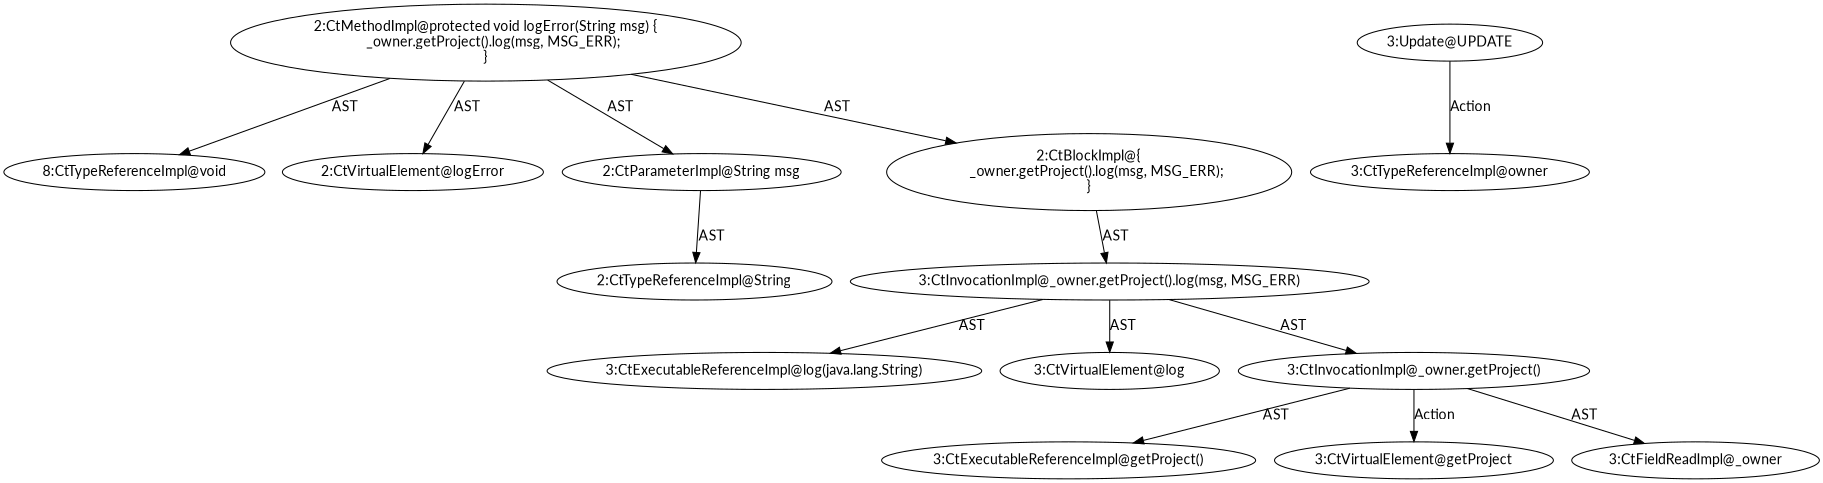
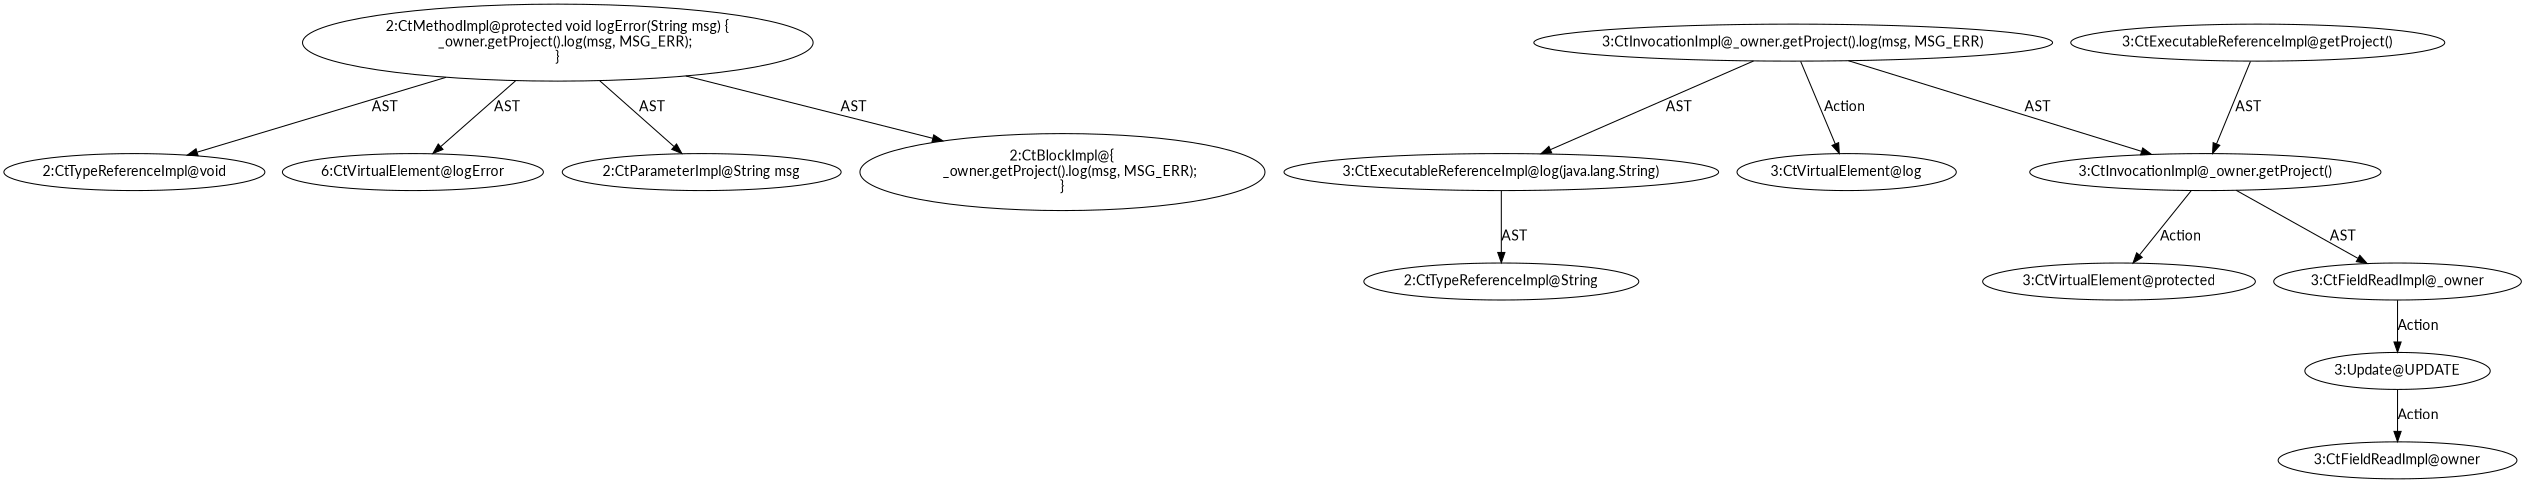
(134, 172) -> (134, 172)
(413, 172) -> (413, 172)
(1450, 172) -> (2397, 460)
(698, 222) -> (1501, 222)
(1100, 232) -> none
none -> (2397, 321)
(1123, 326) -> (1845, 107)
(1247, 414) -> (2233, 103)
(1414, 460) -> (2119, 282)
